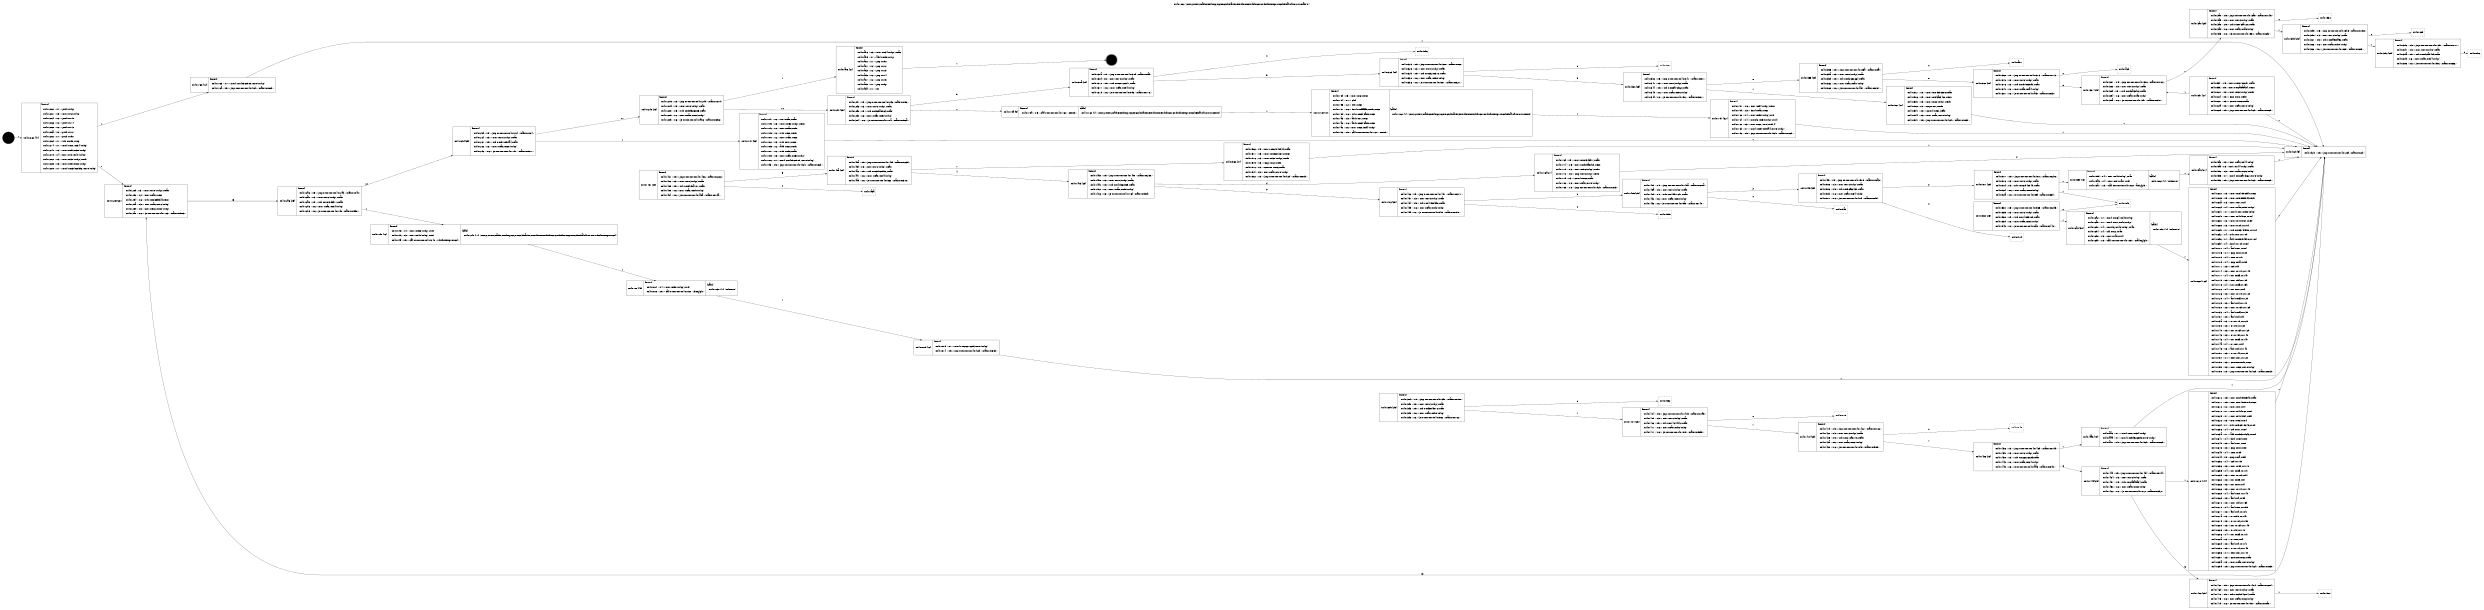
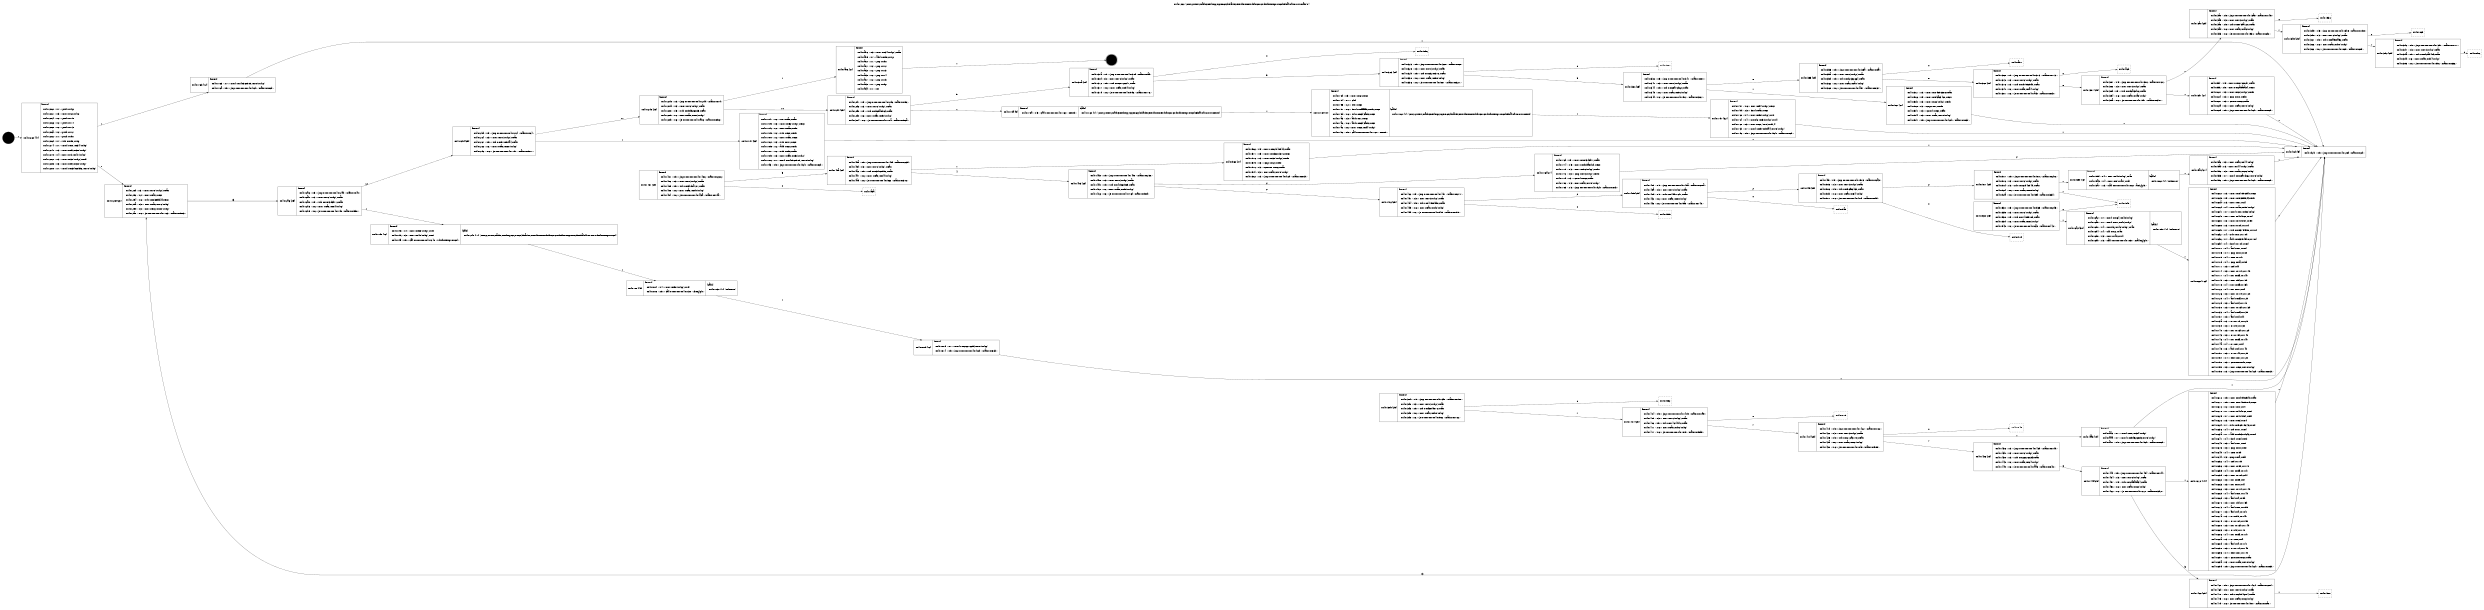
(2179, 93) -> (2177, 95)
(2070, 447) -> (1982, 437)
